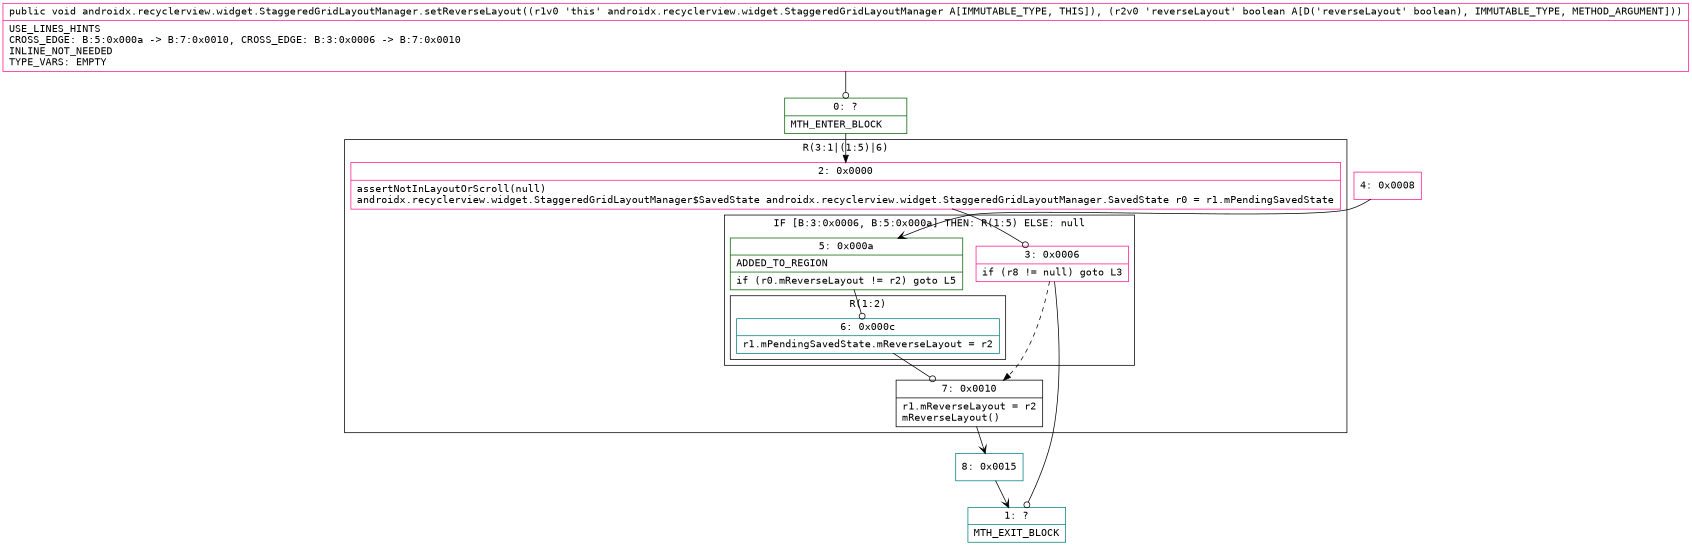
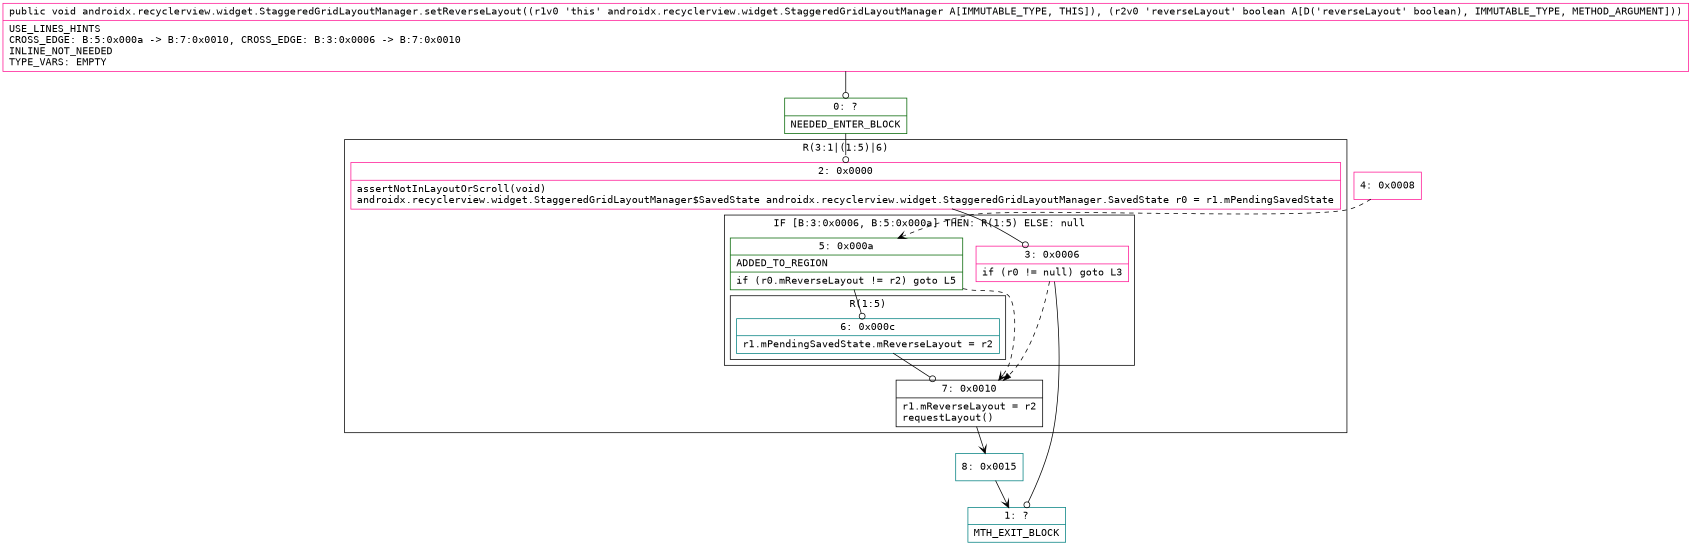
(837, 124) -> (846, 124)
(846, 144) -> (846, 144)
(452, 189) -> (452, 189)
(1149, 213) -> (1149, 213)
(1052, 272) -> (1052, 272)
(868, 304) -> (868, 304)
none -> (1014, 312)
(951, 418) -> (948, 418)
